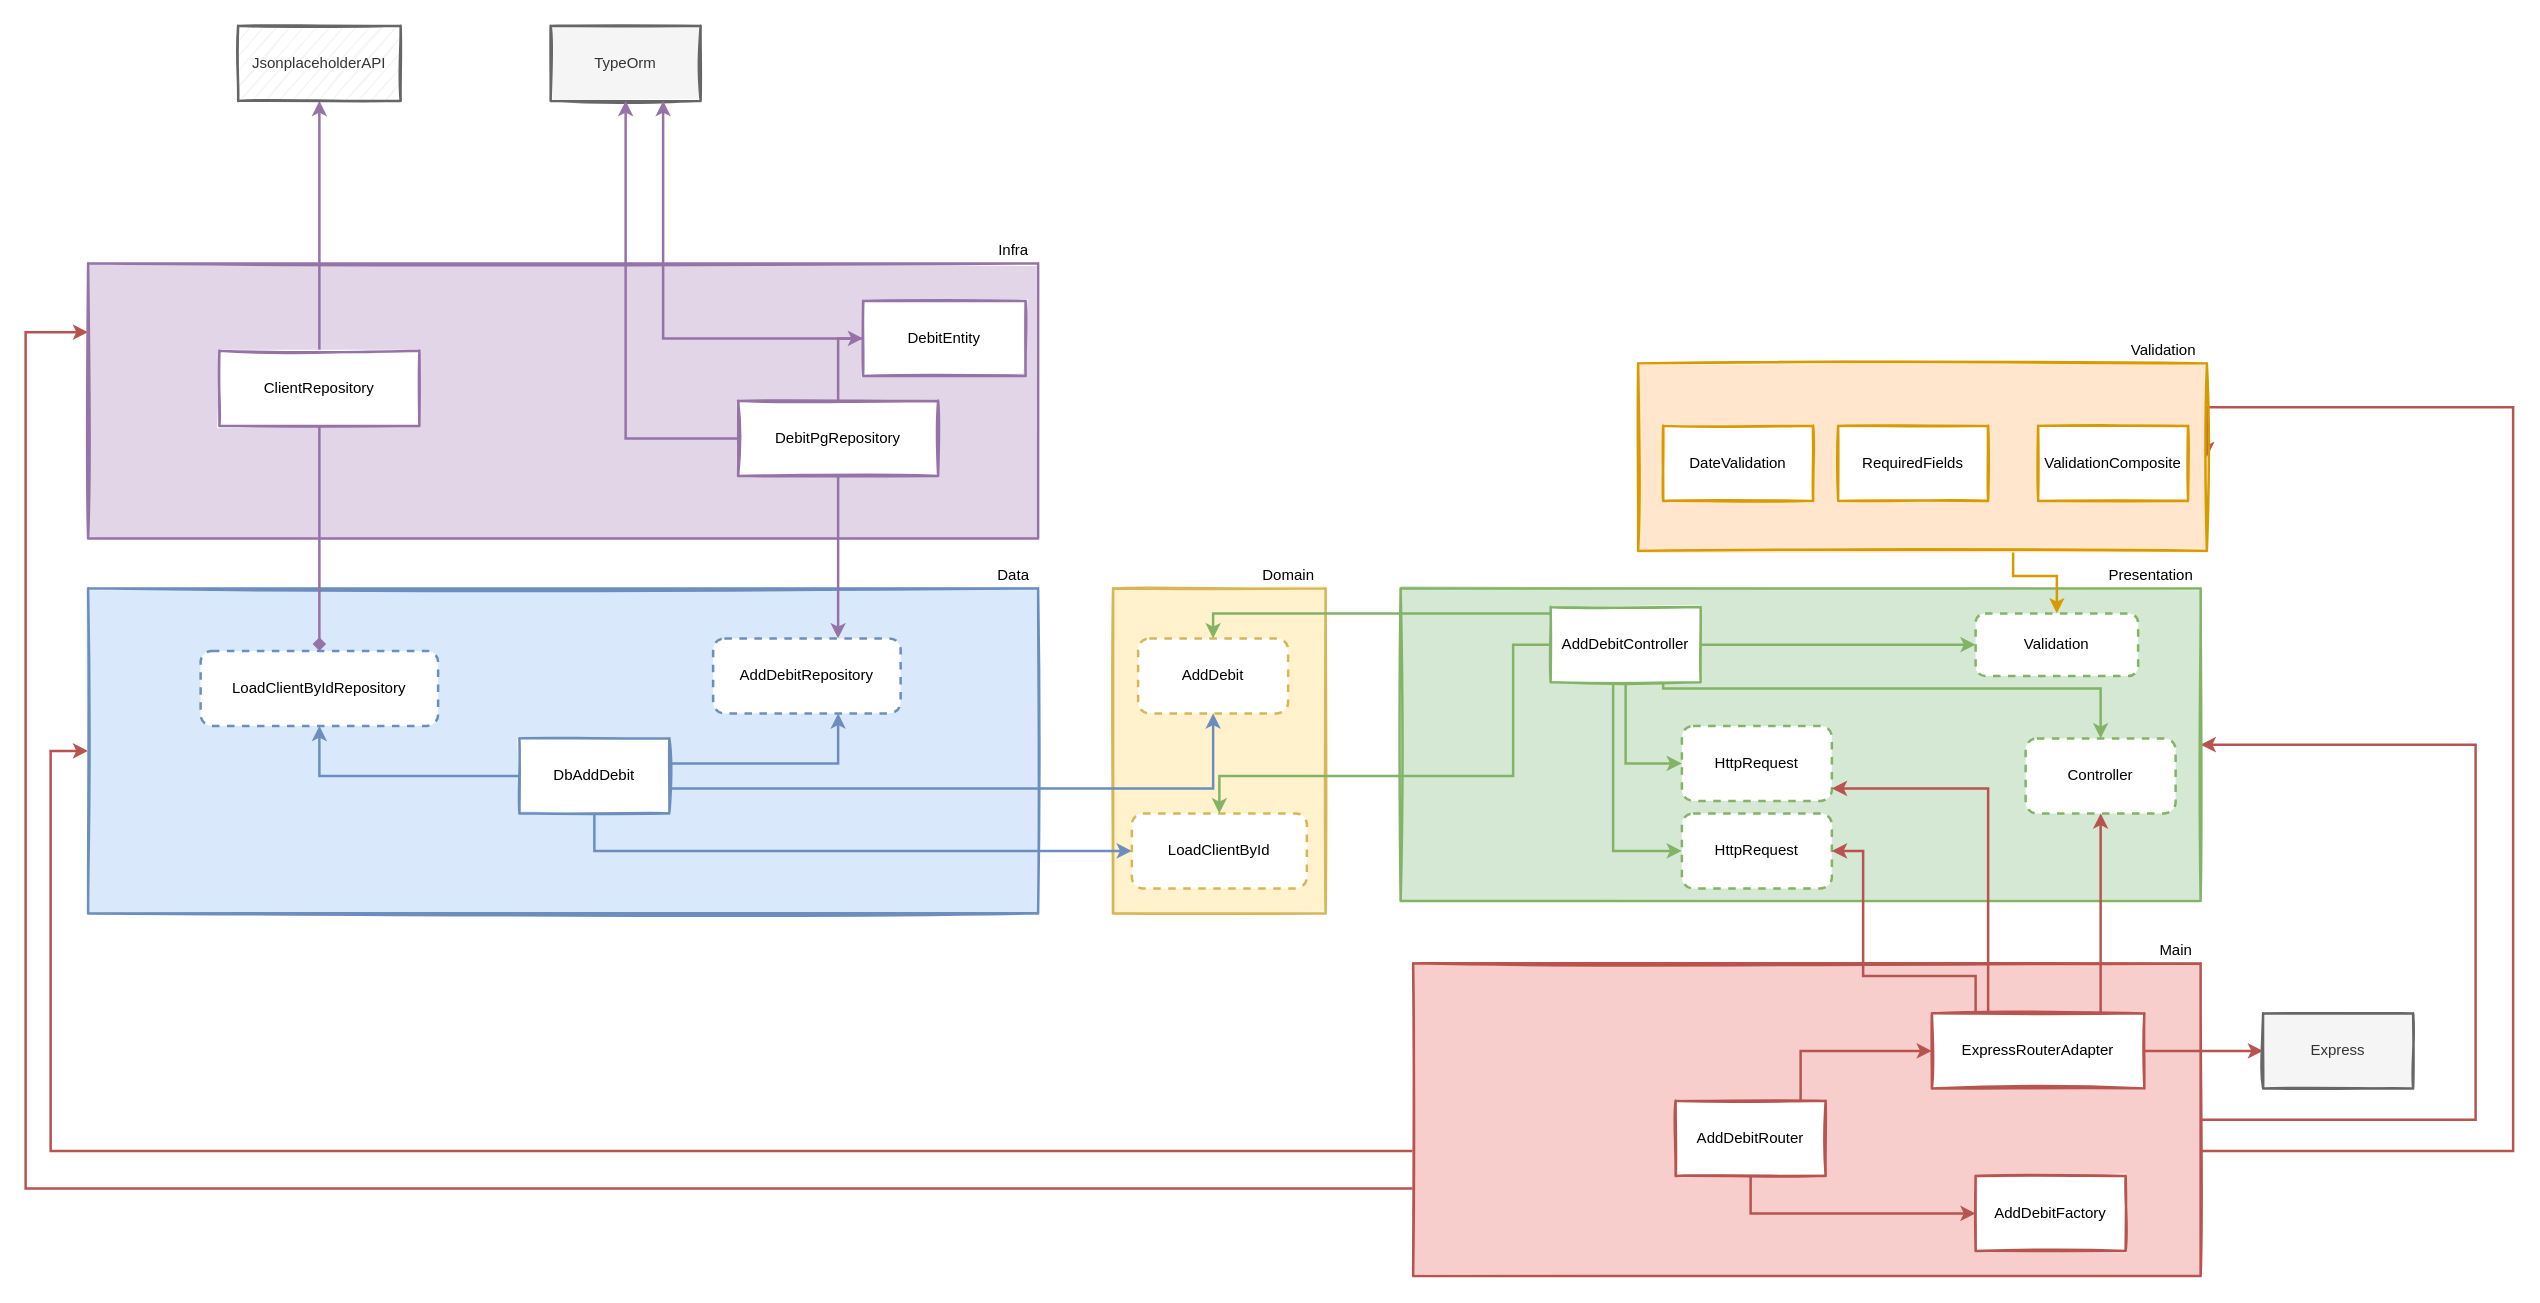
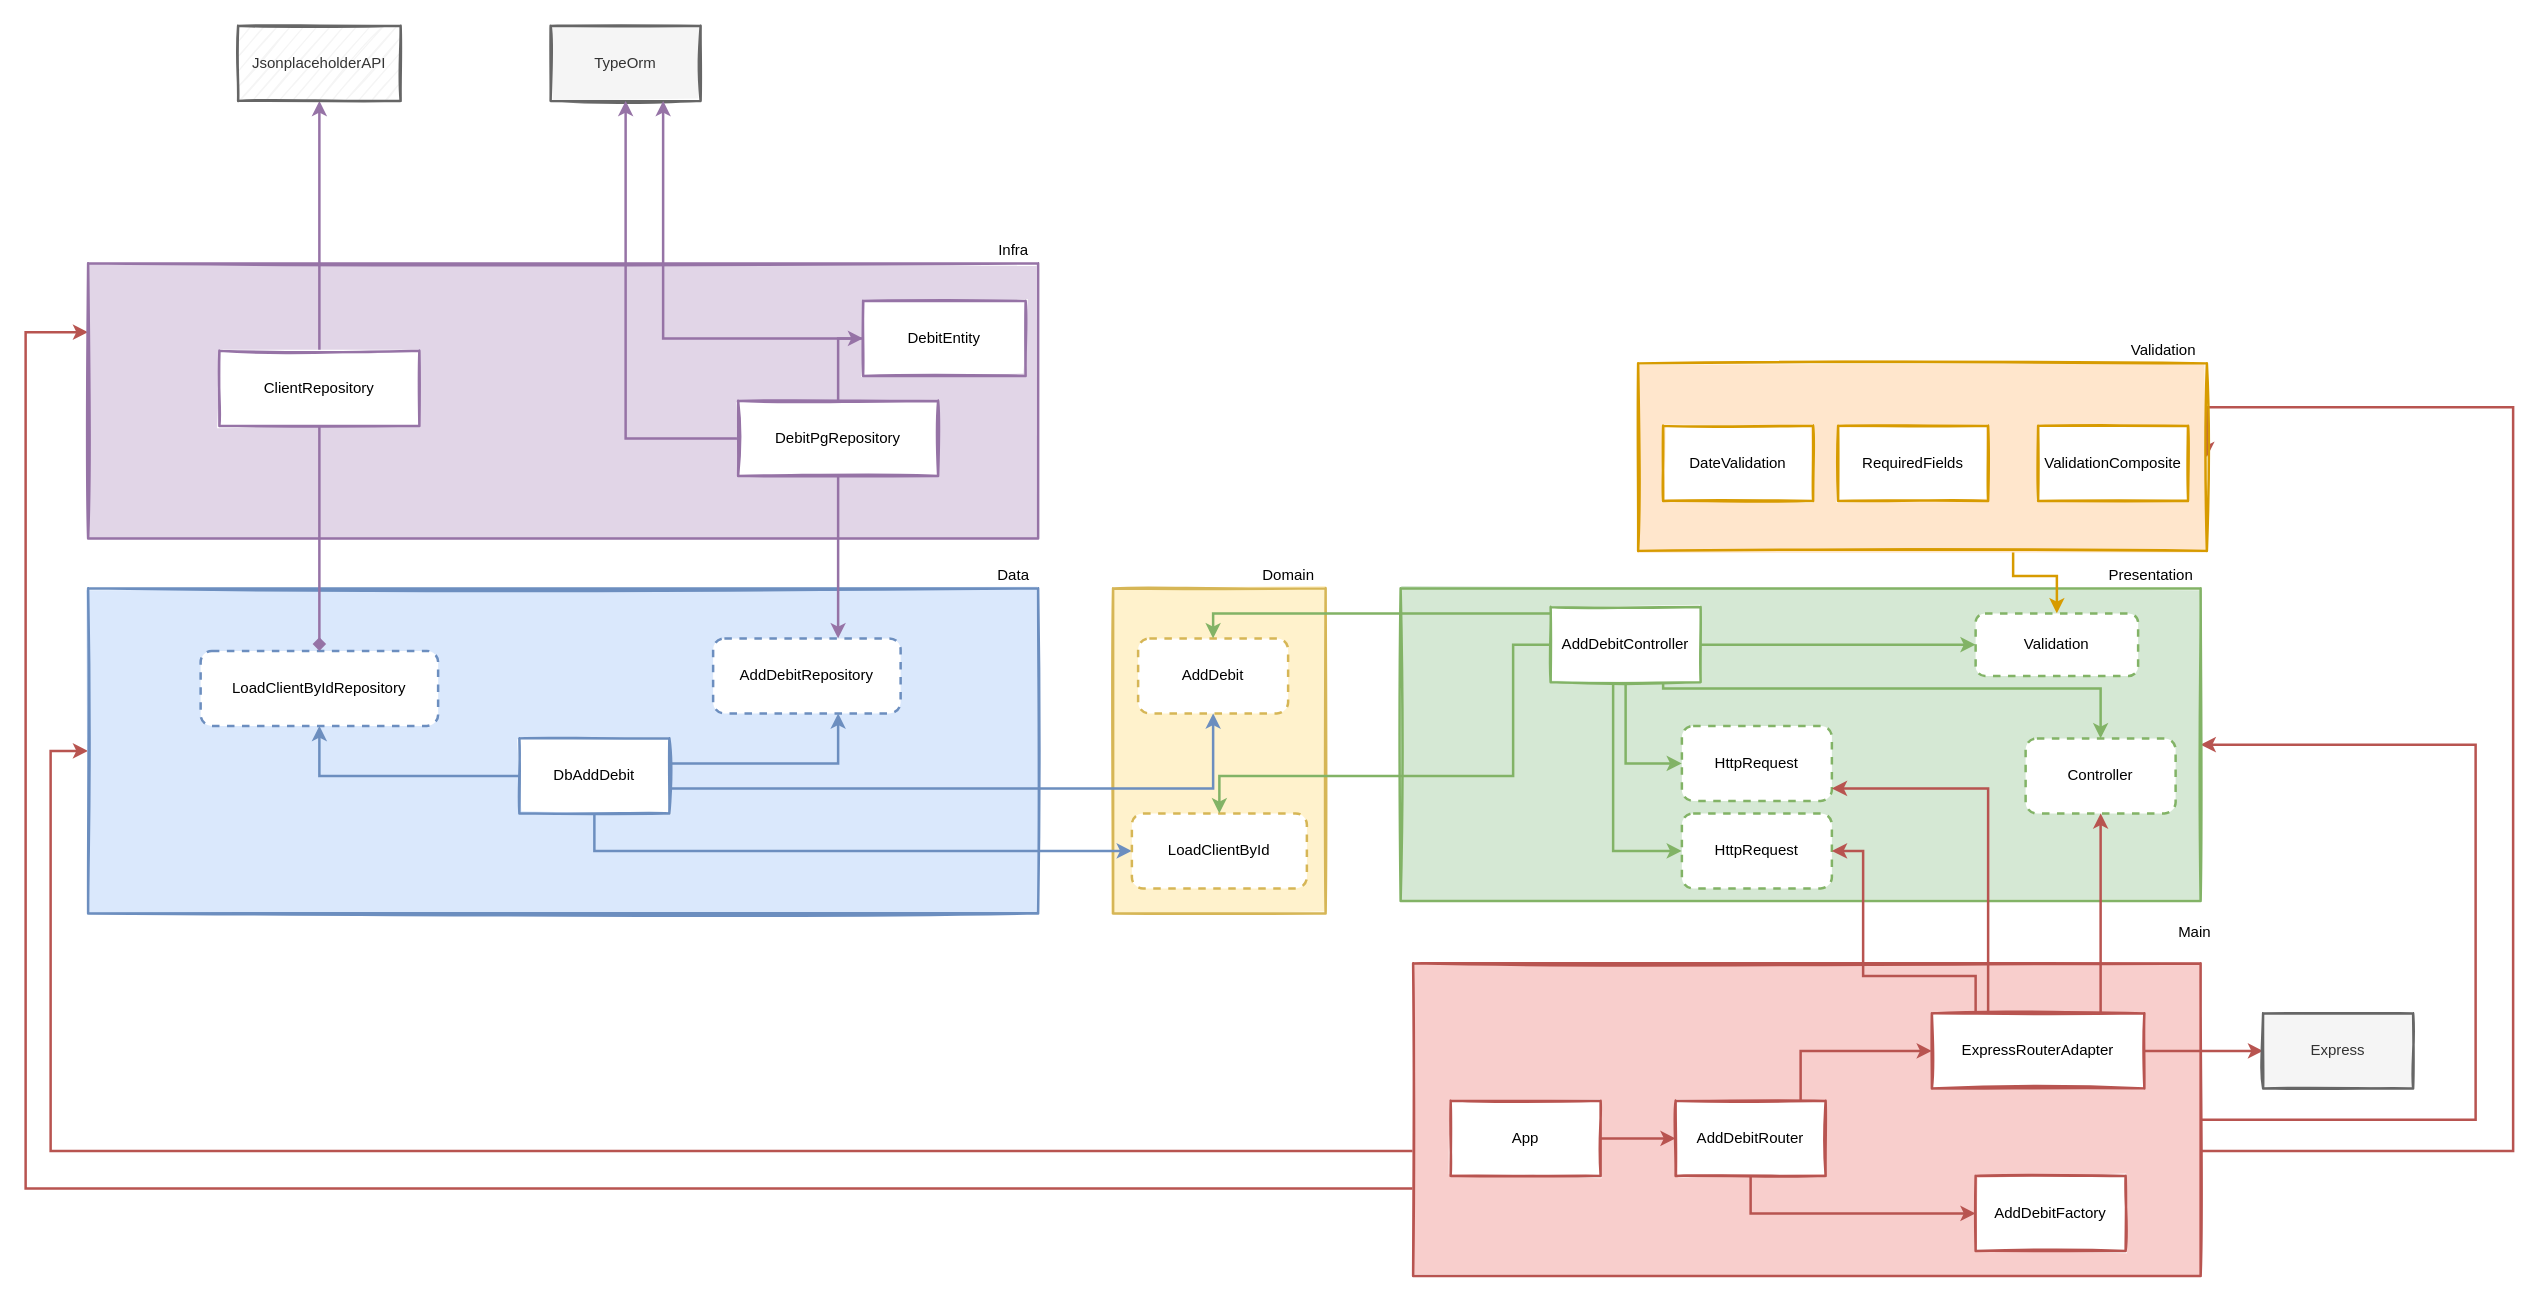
(2176, 951) -> (2194, 932)
none -> (1526, 1138)
none -> (1634, 1138)
